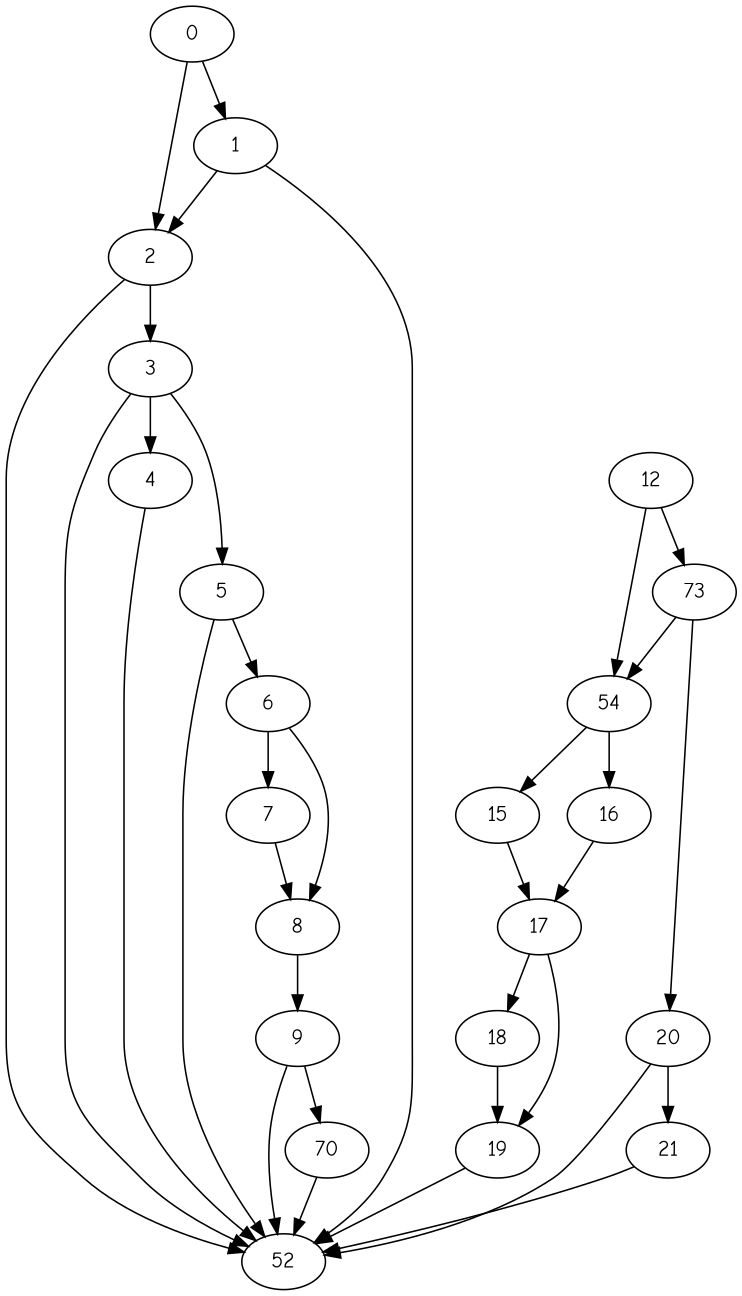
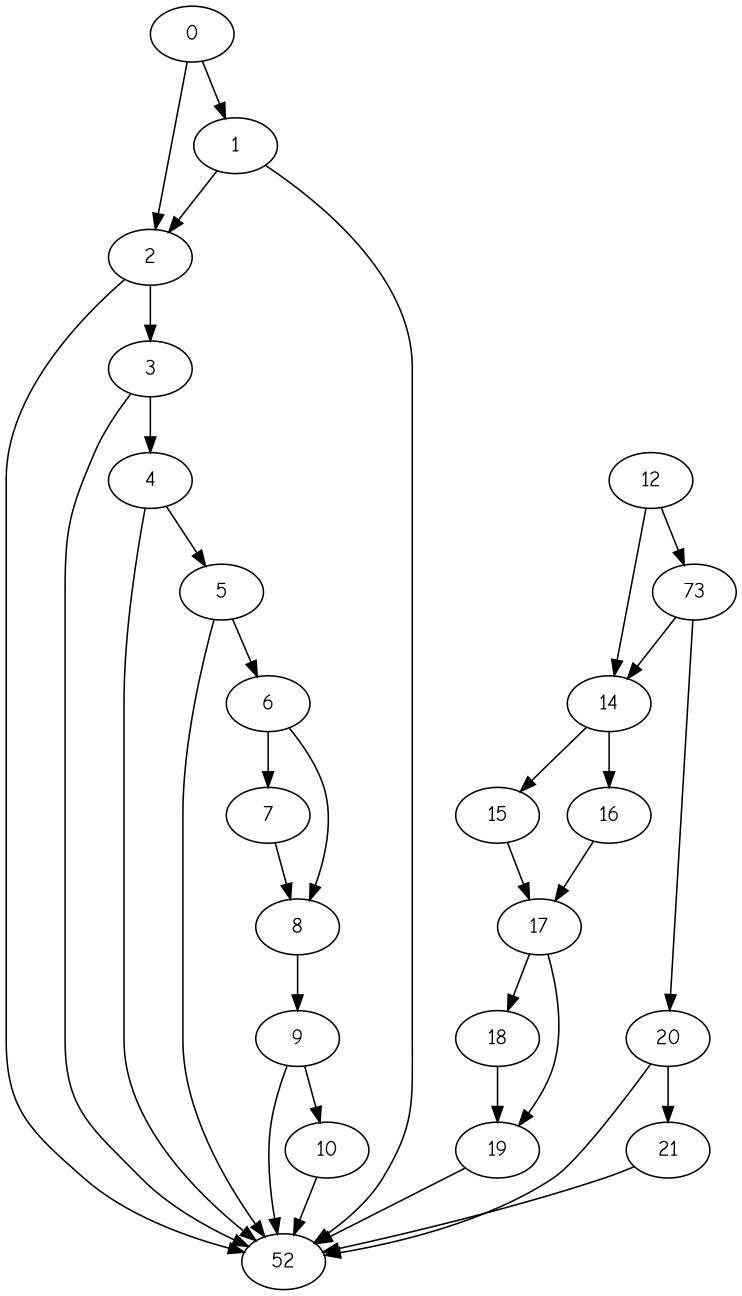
(211, 466) -> (182, 530)
(609, 704) -> (609, 704)
(327, 1150) -> (327, 1150)
